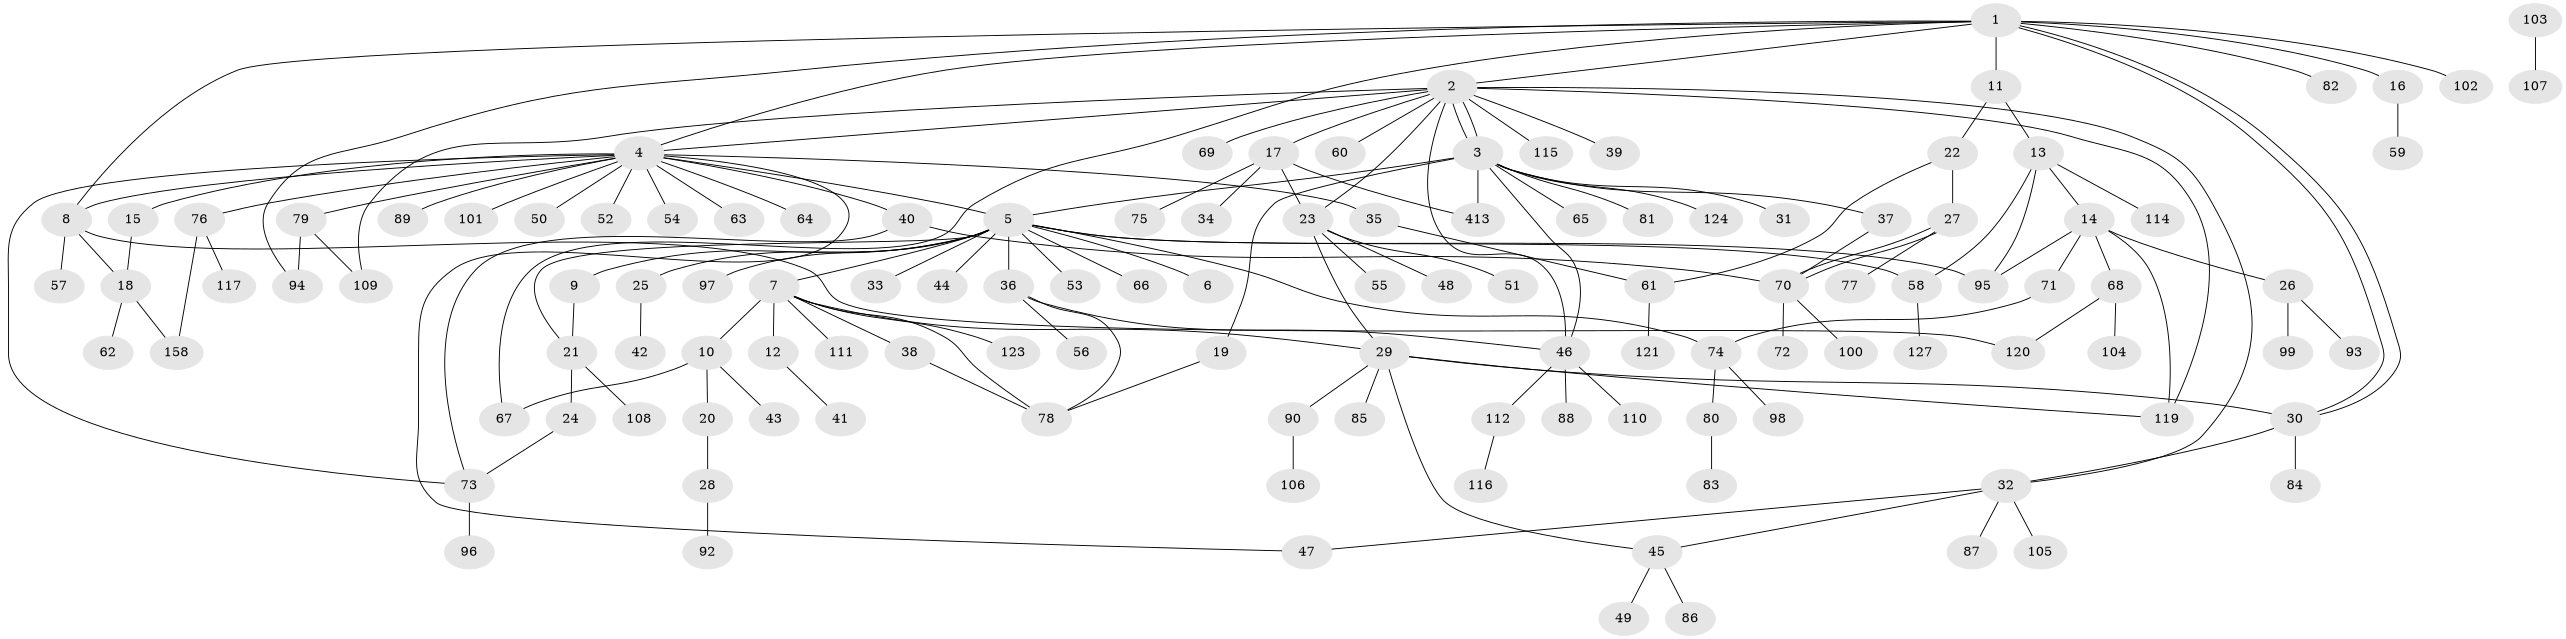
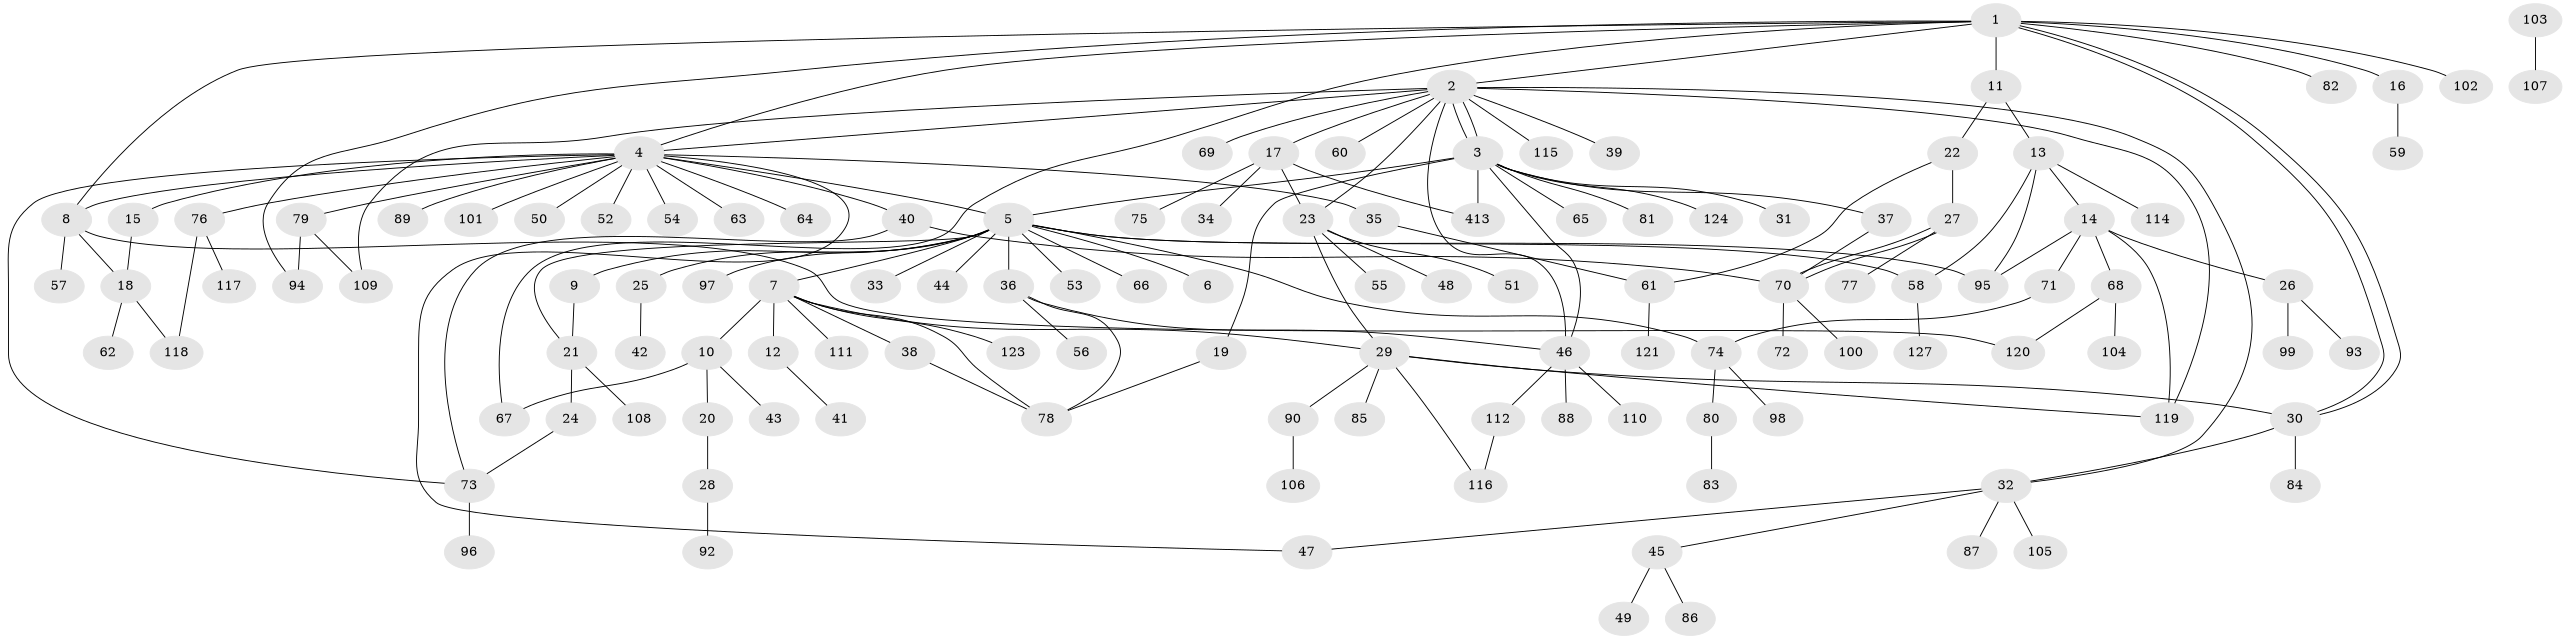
(177, 353) -> (177, 353)
(1467, 514) -> (1435, 418)
